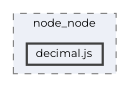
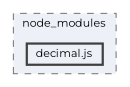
(65, 24) -> (65, 24)
